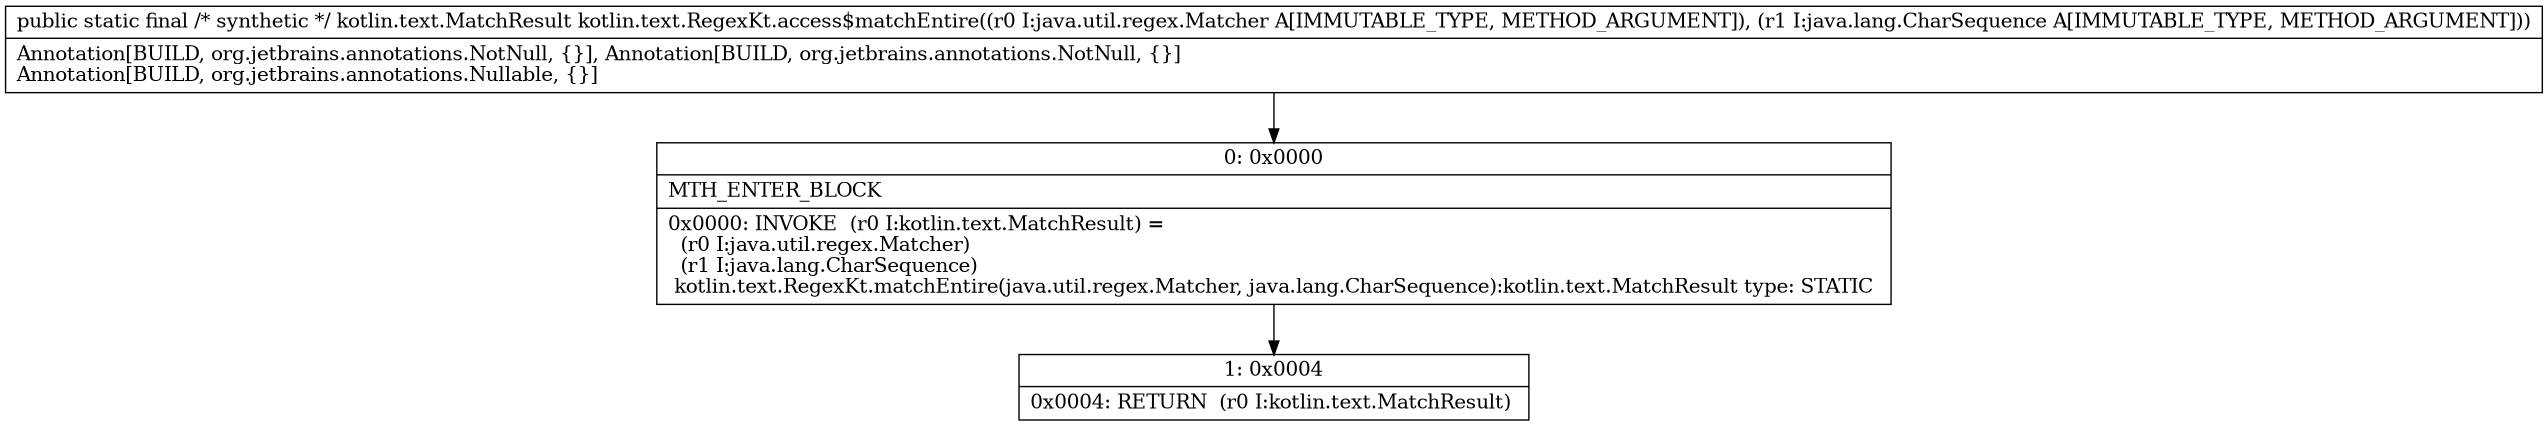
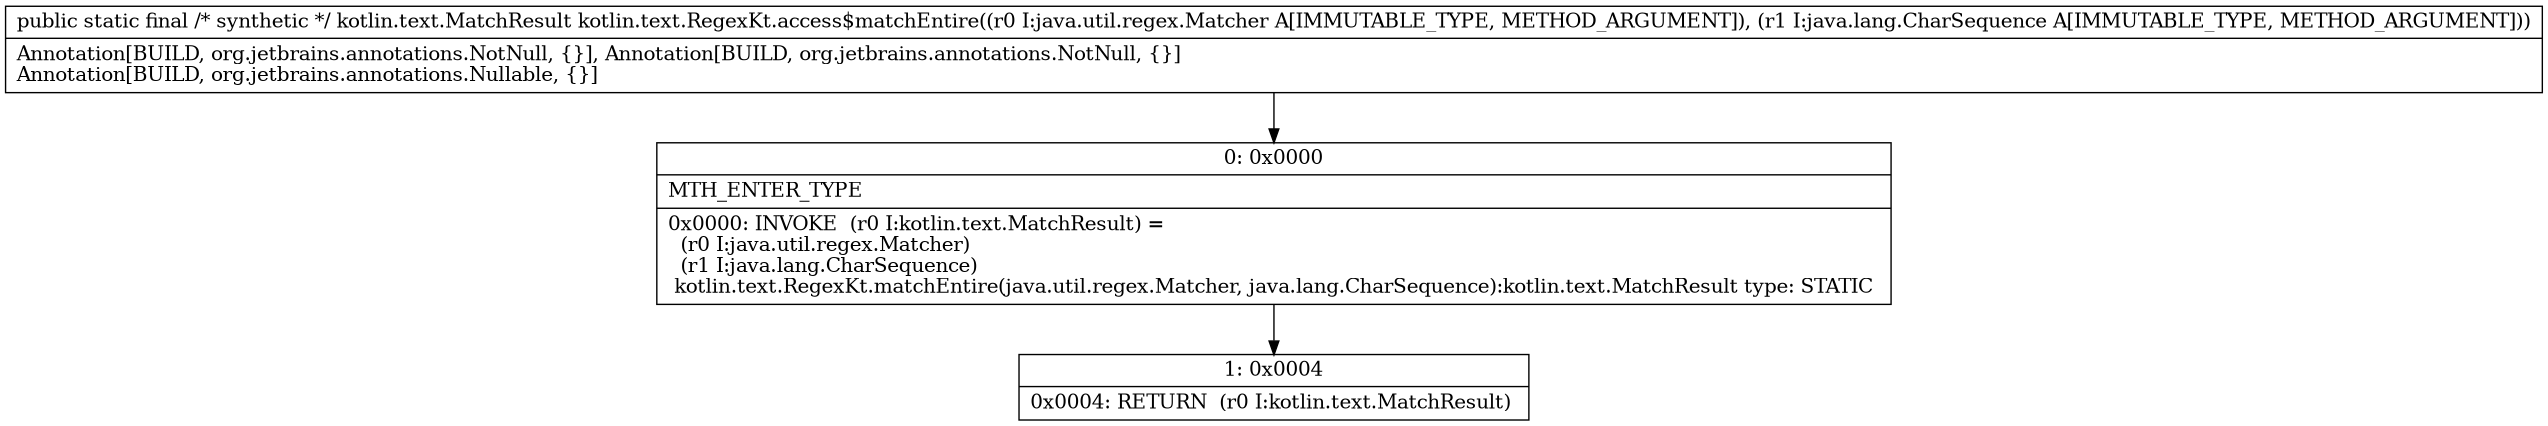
(775, 191) -> (765, 191)
